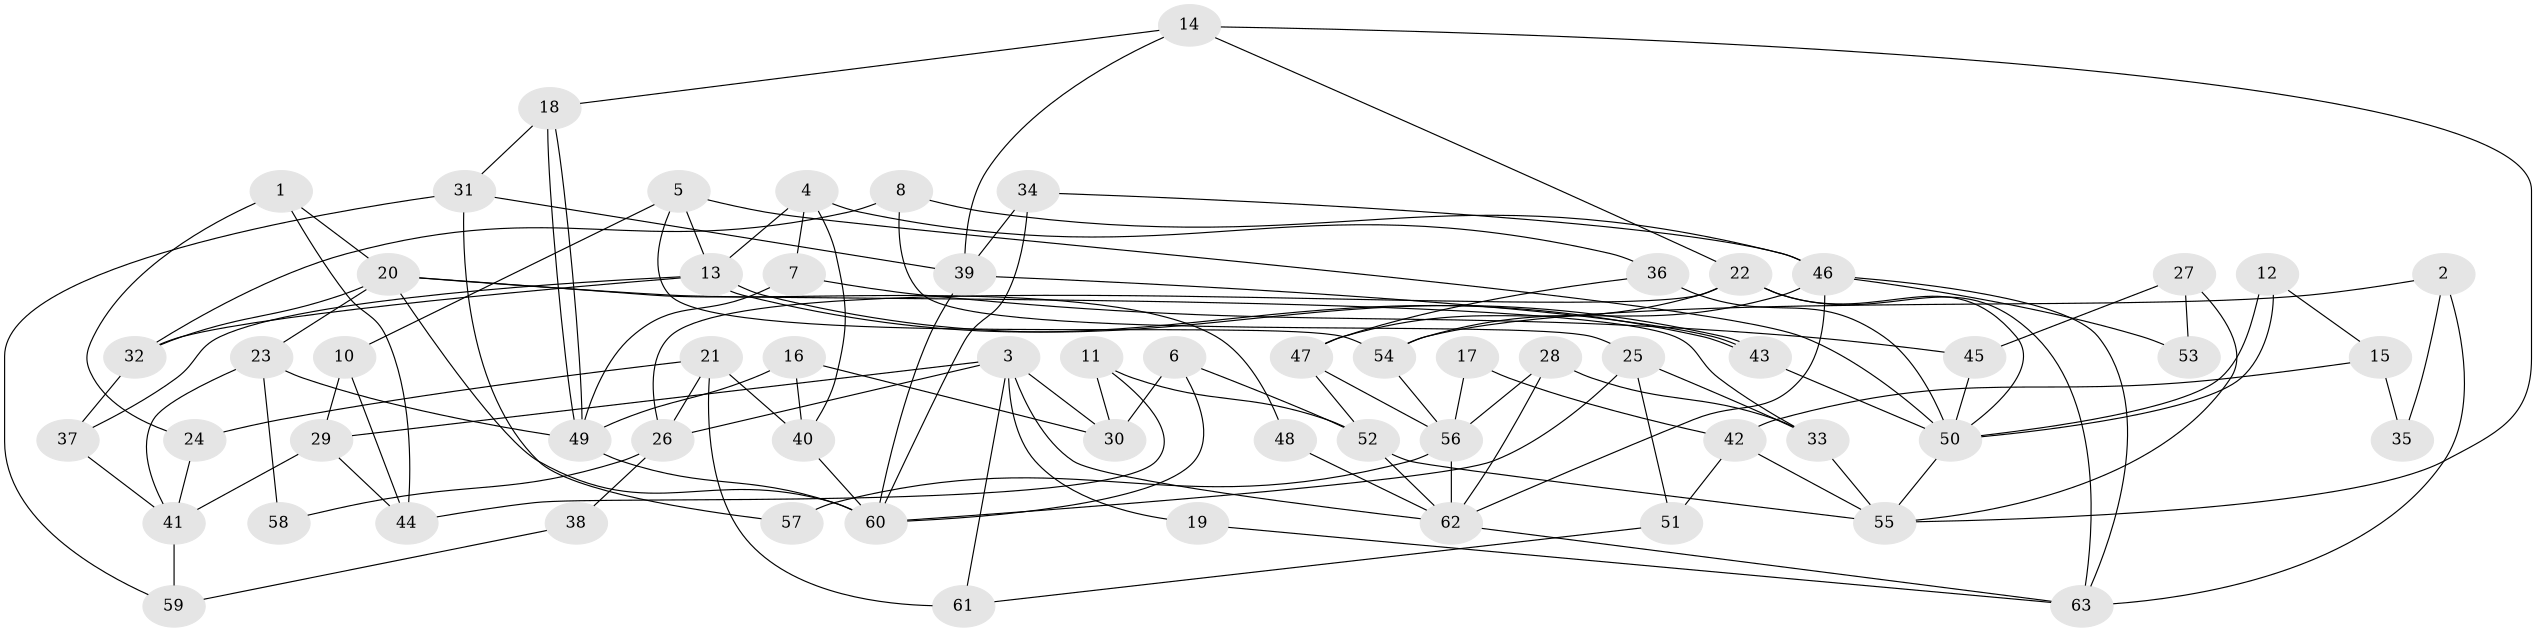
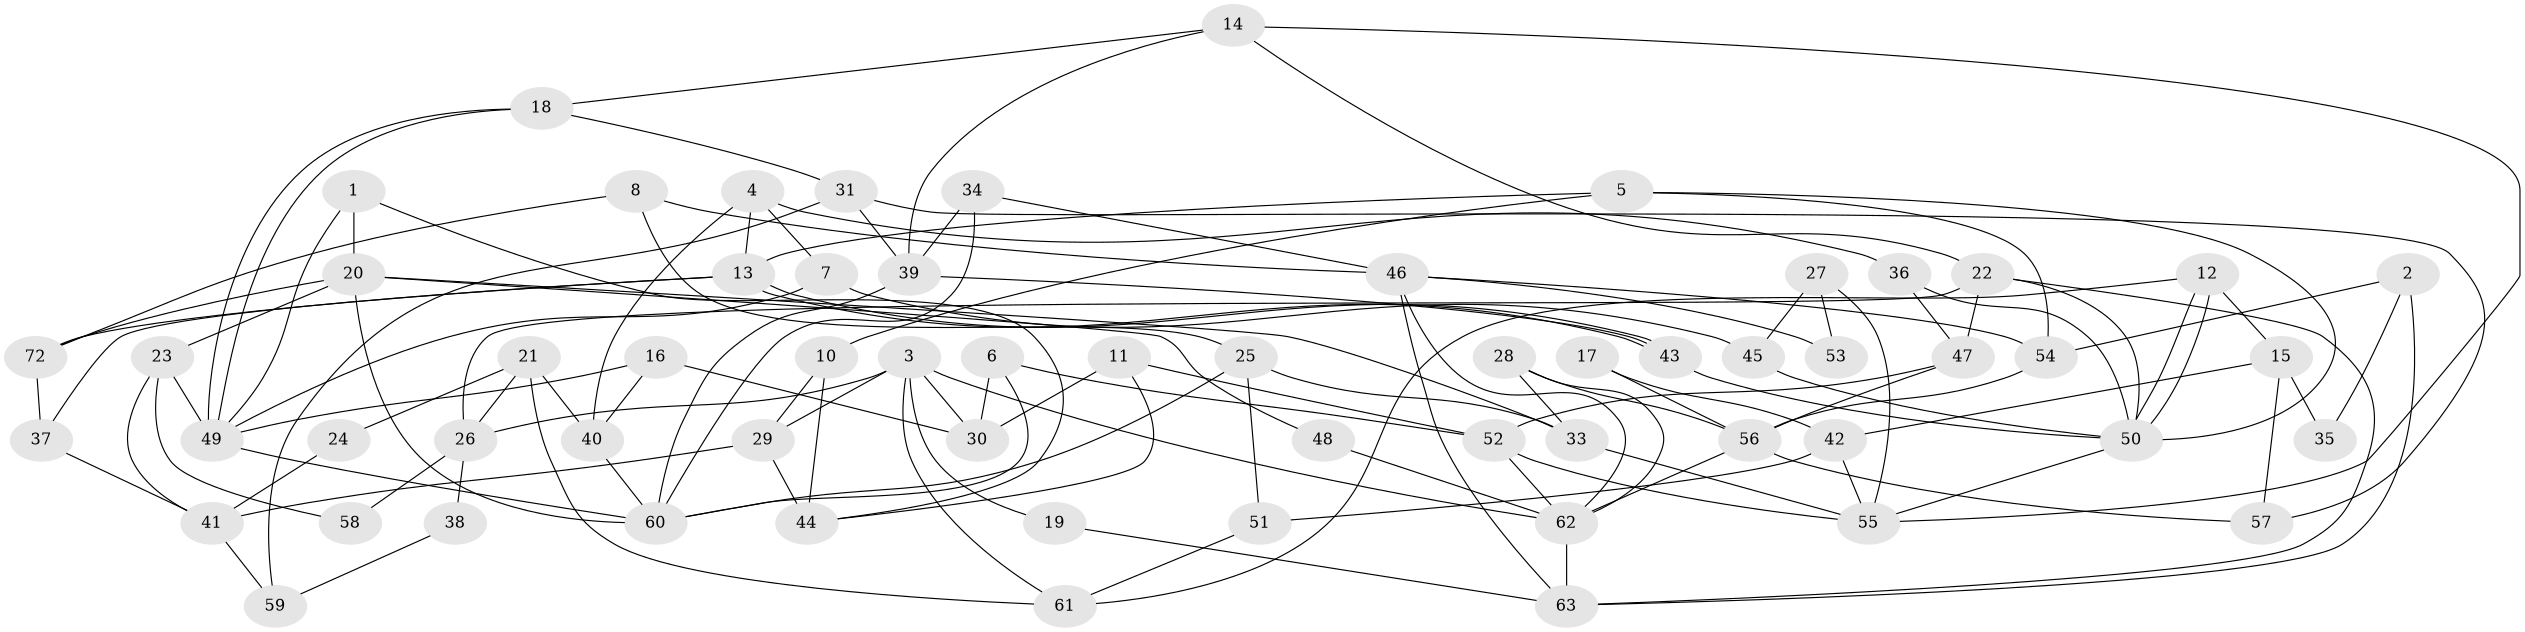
(115, 304) -> (288, 318)
none -> (1489, 327)
(135, 357) -> (36, 357)
none -> (2272, 440)
